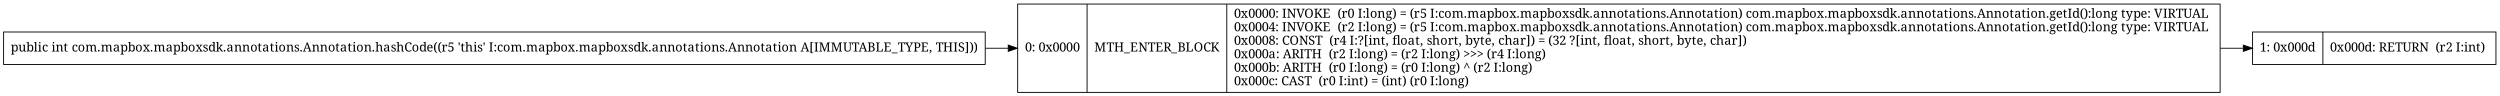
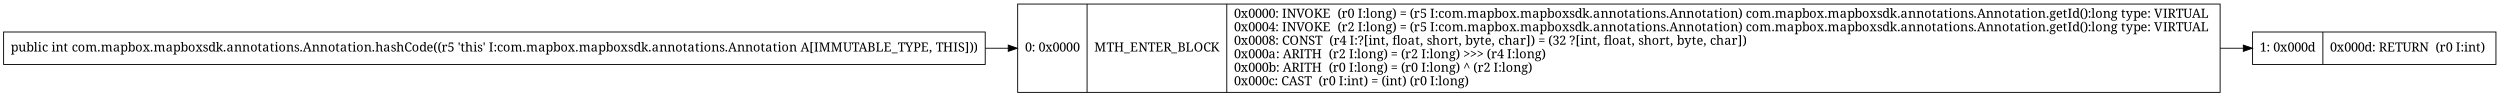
(2409, 48) -> (2409, 48)
